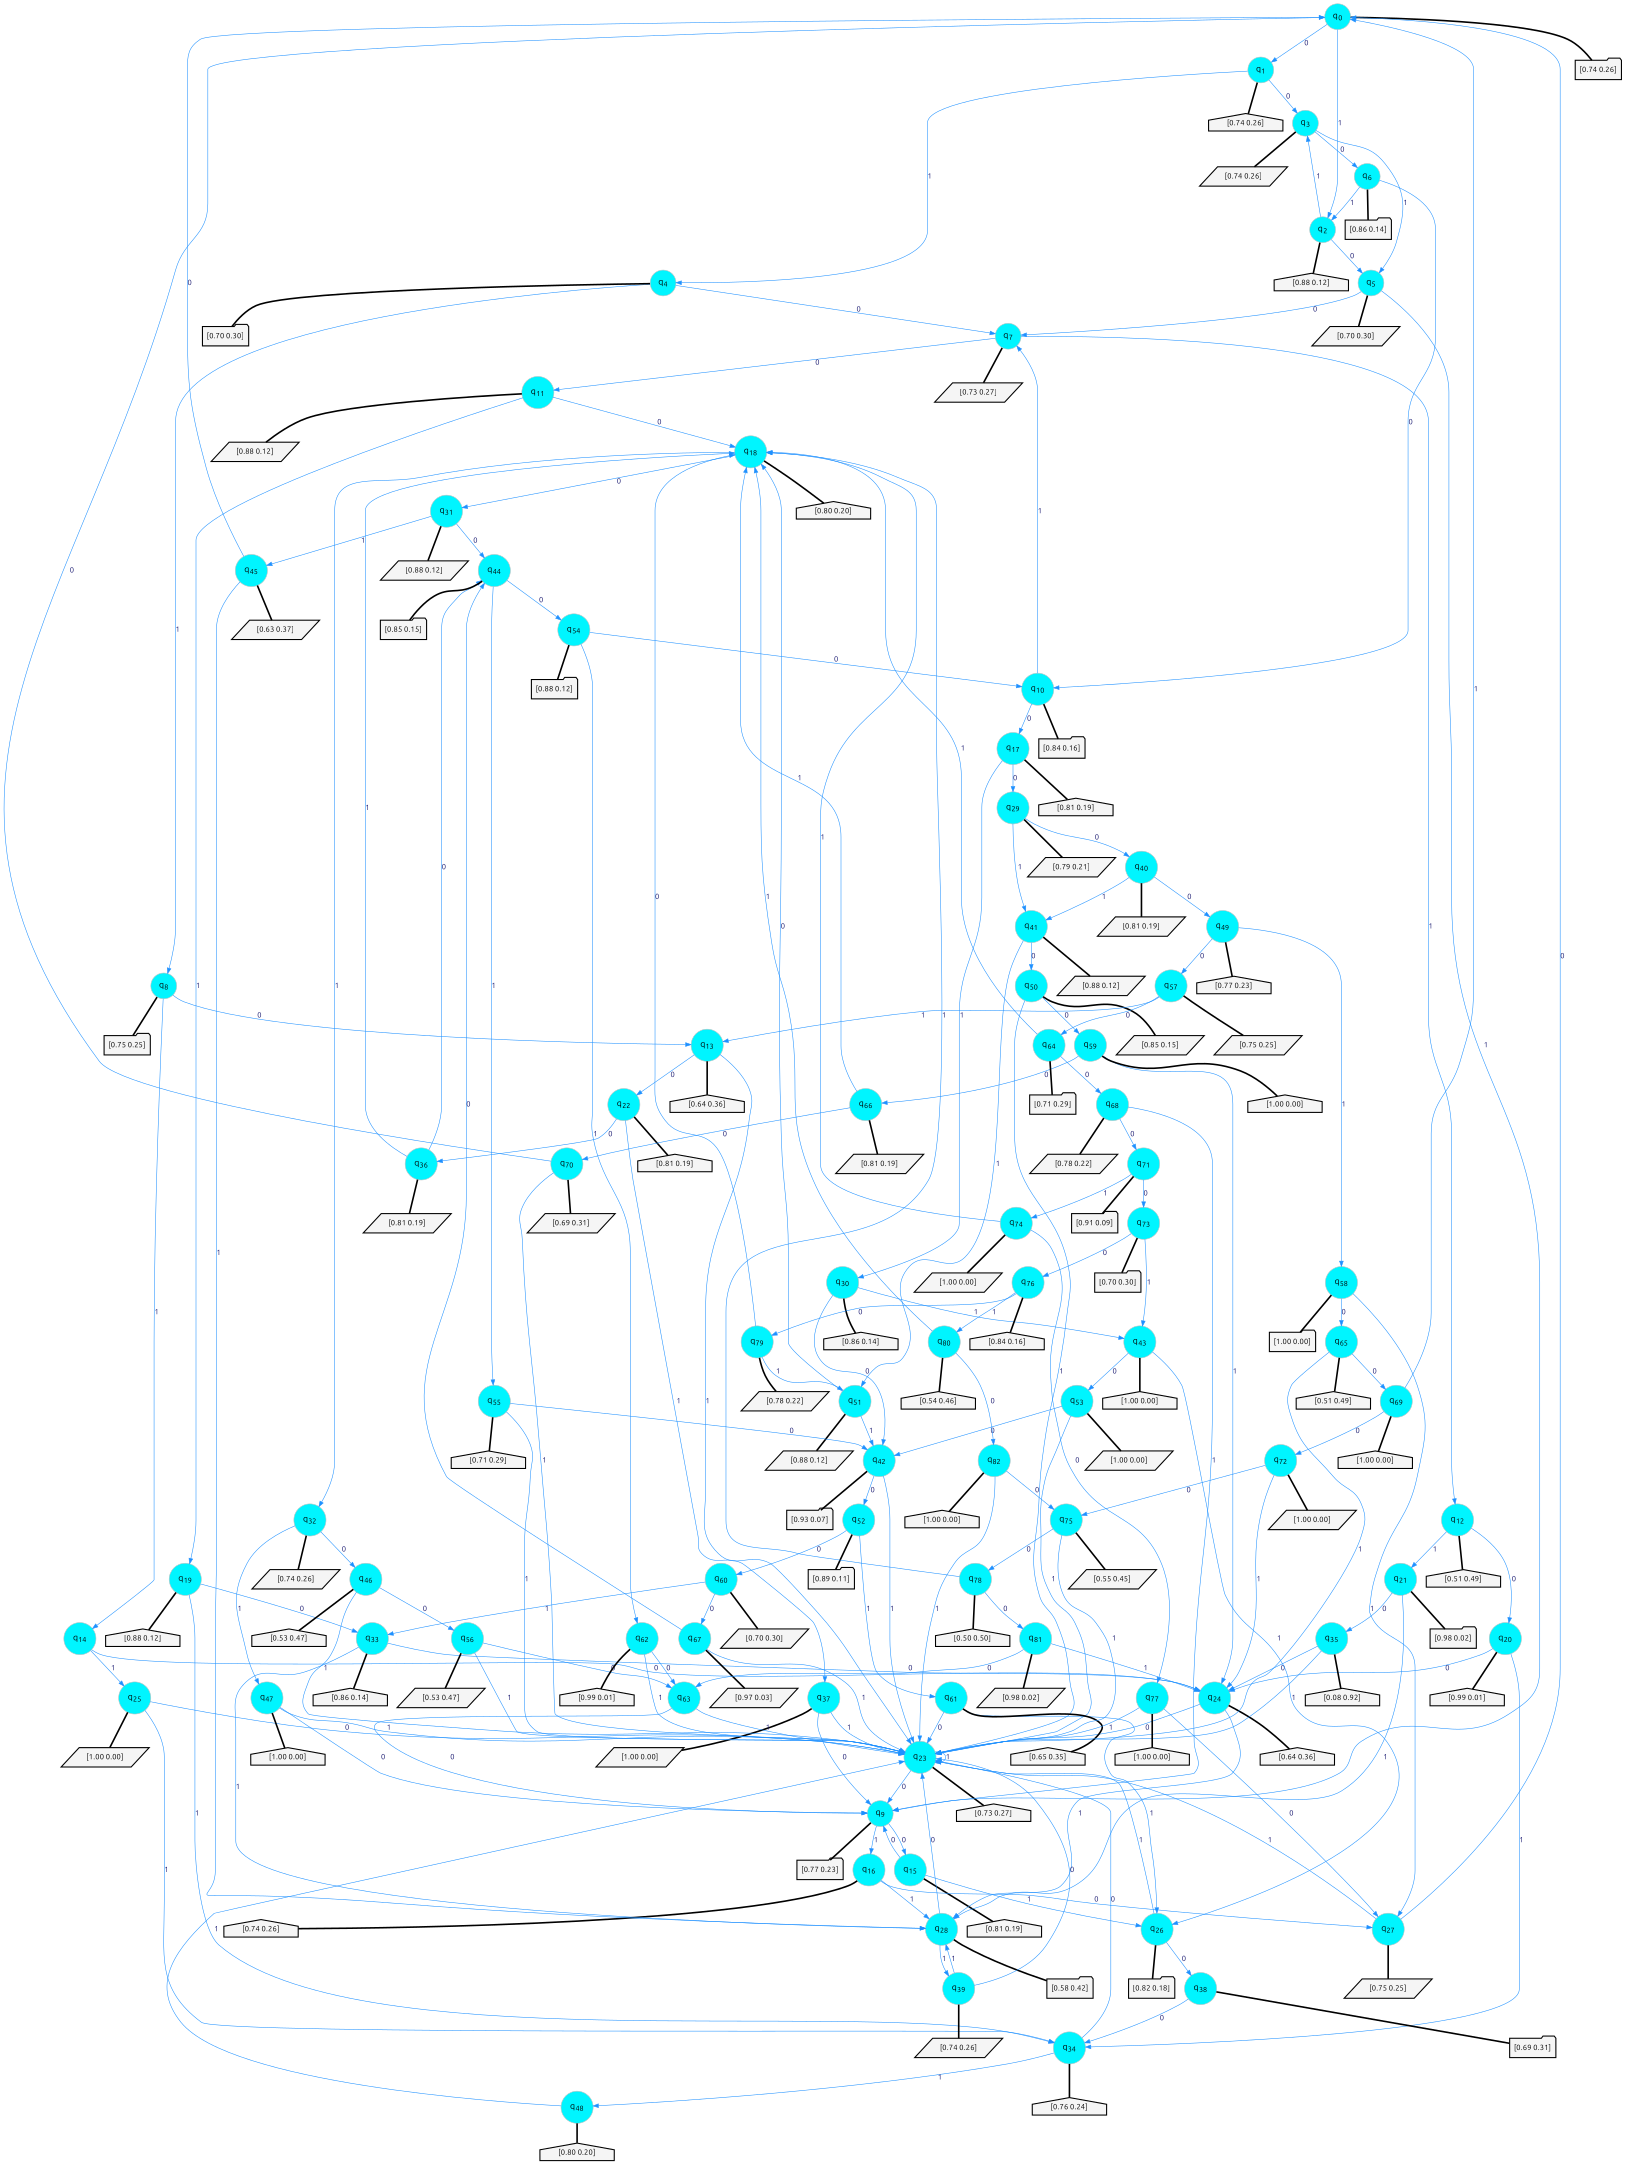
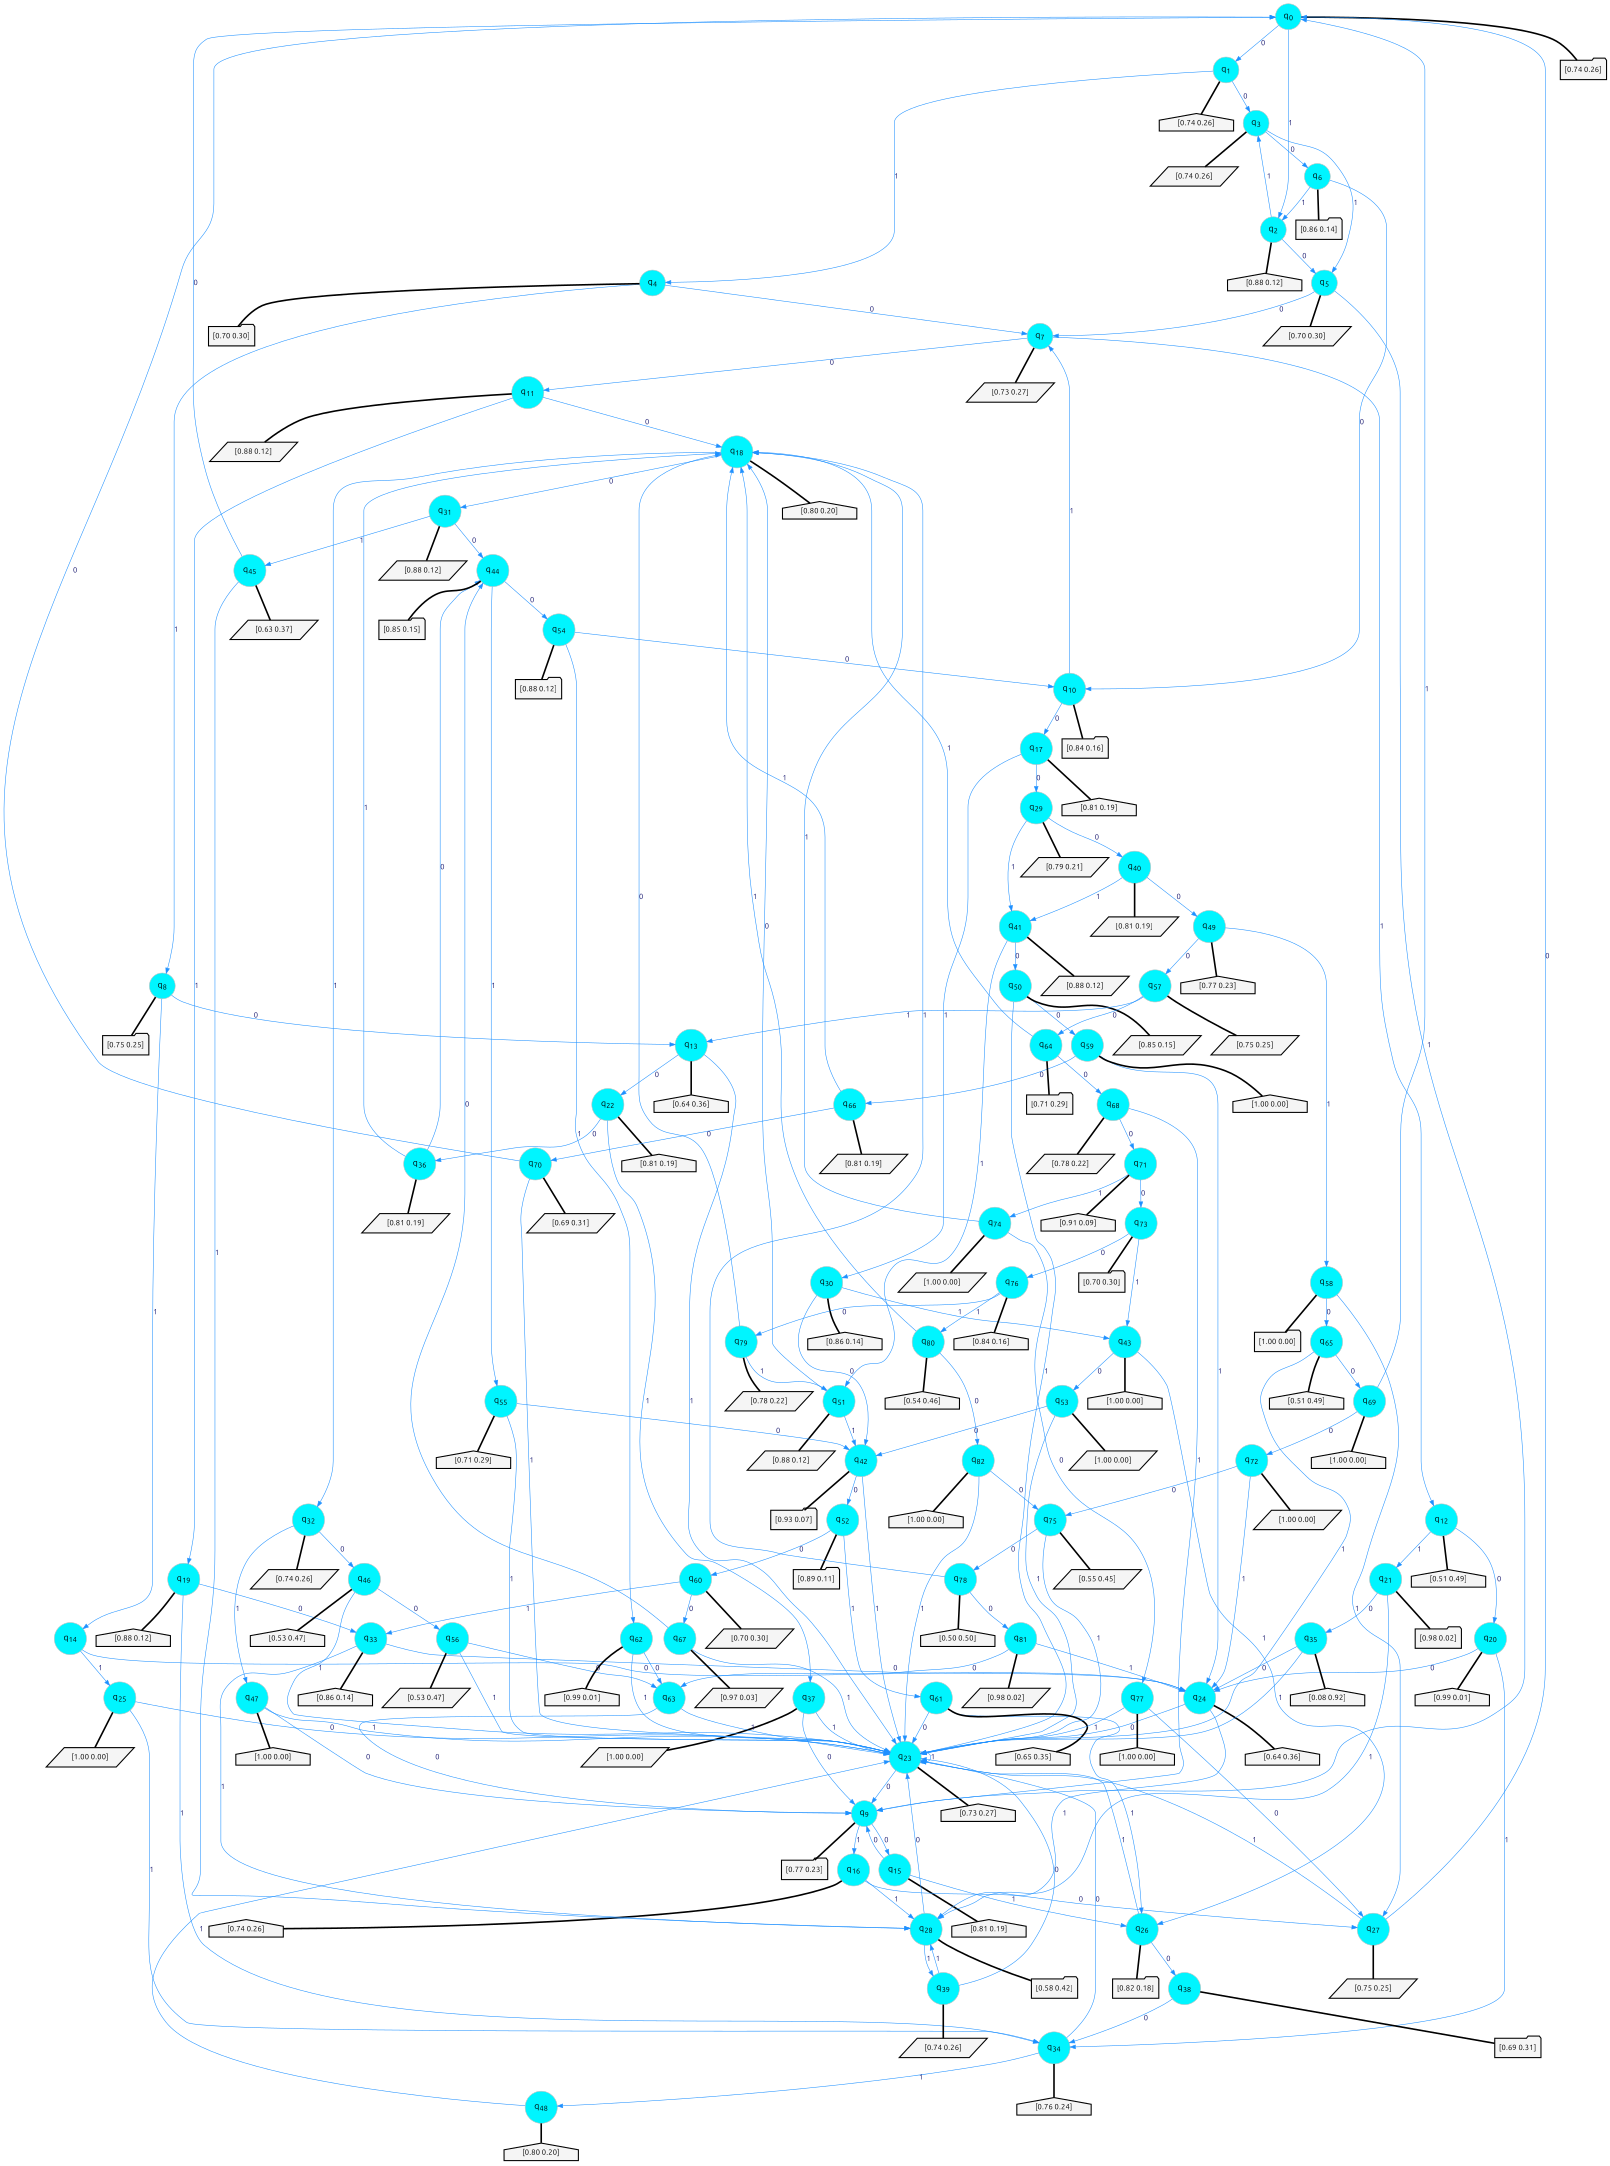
(1095, 1223) -> (1078, 1223)
